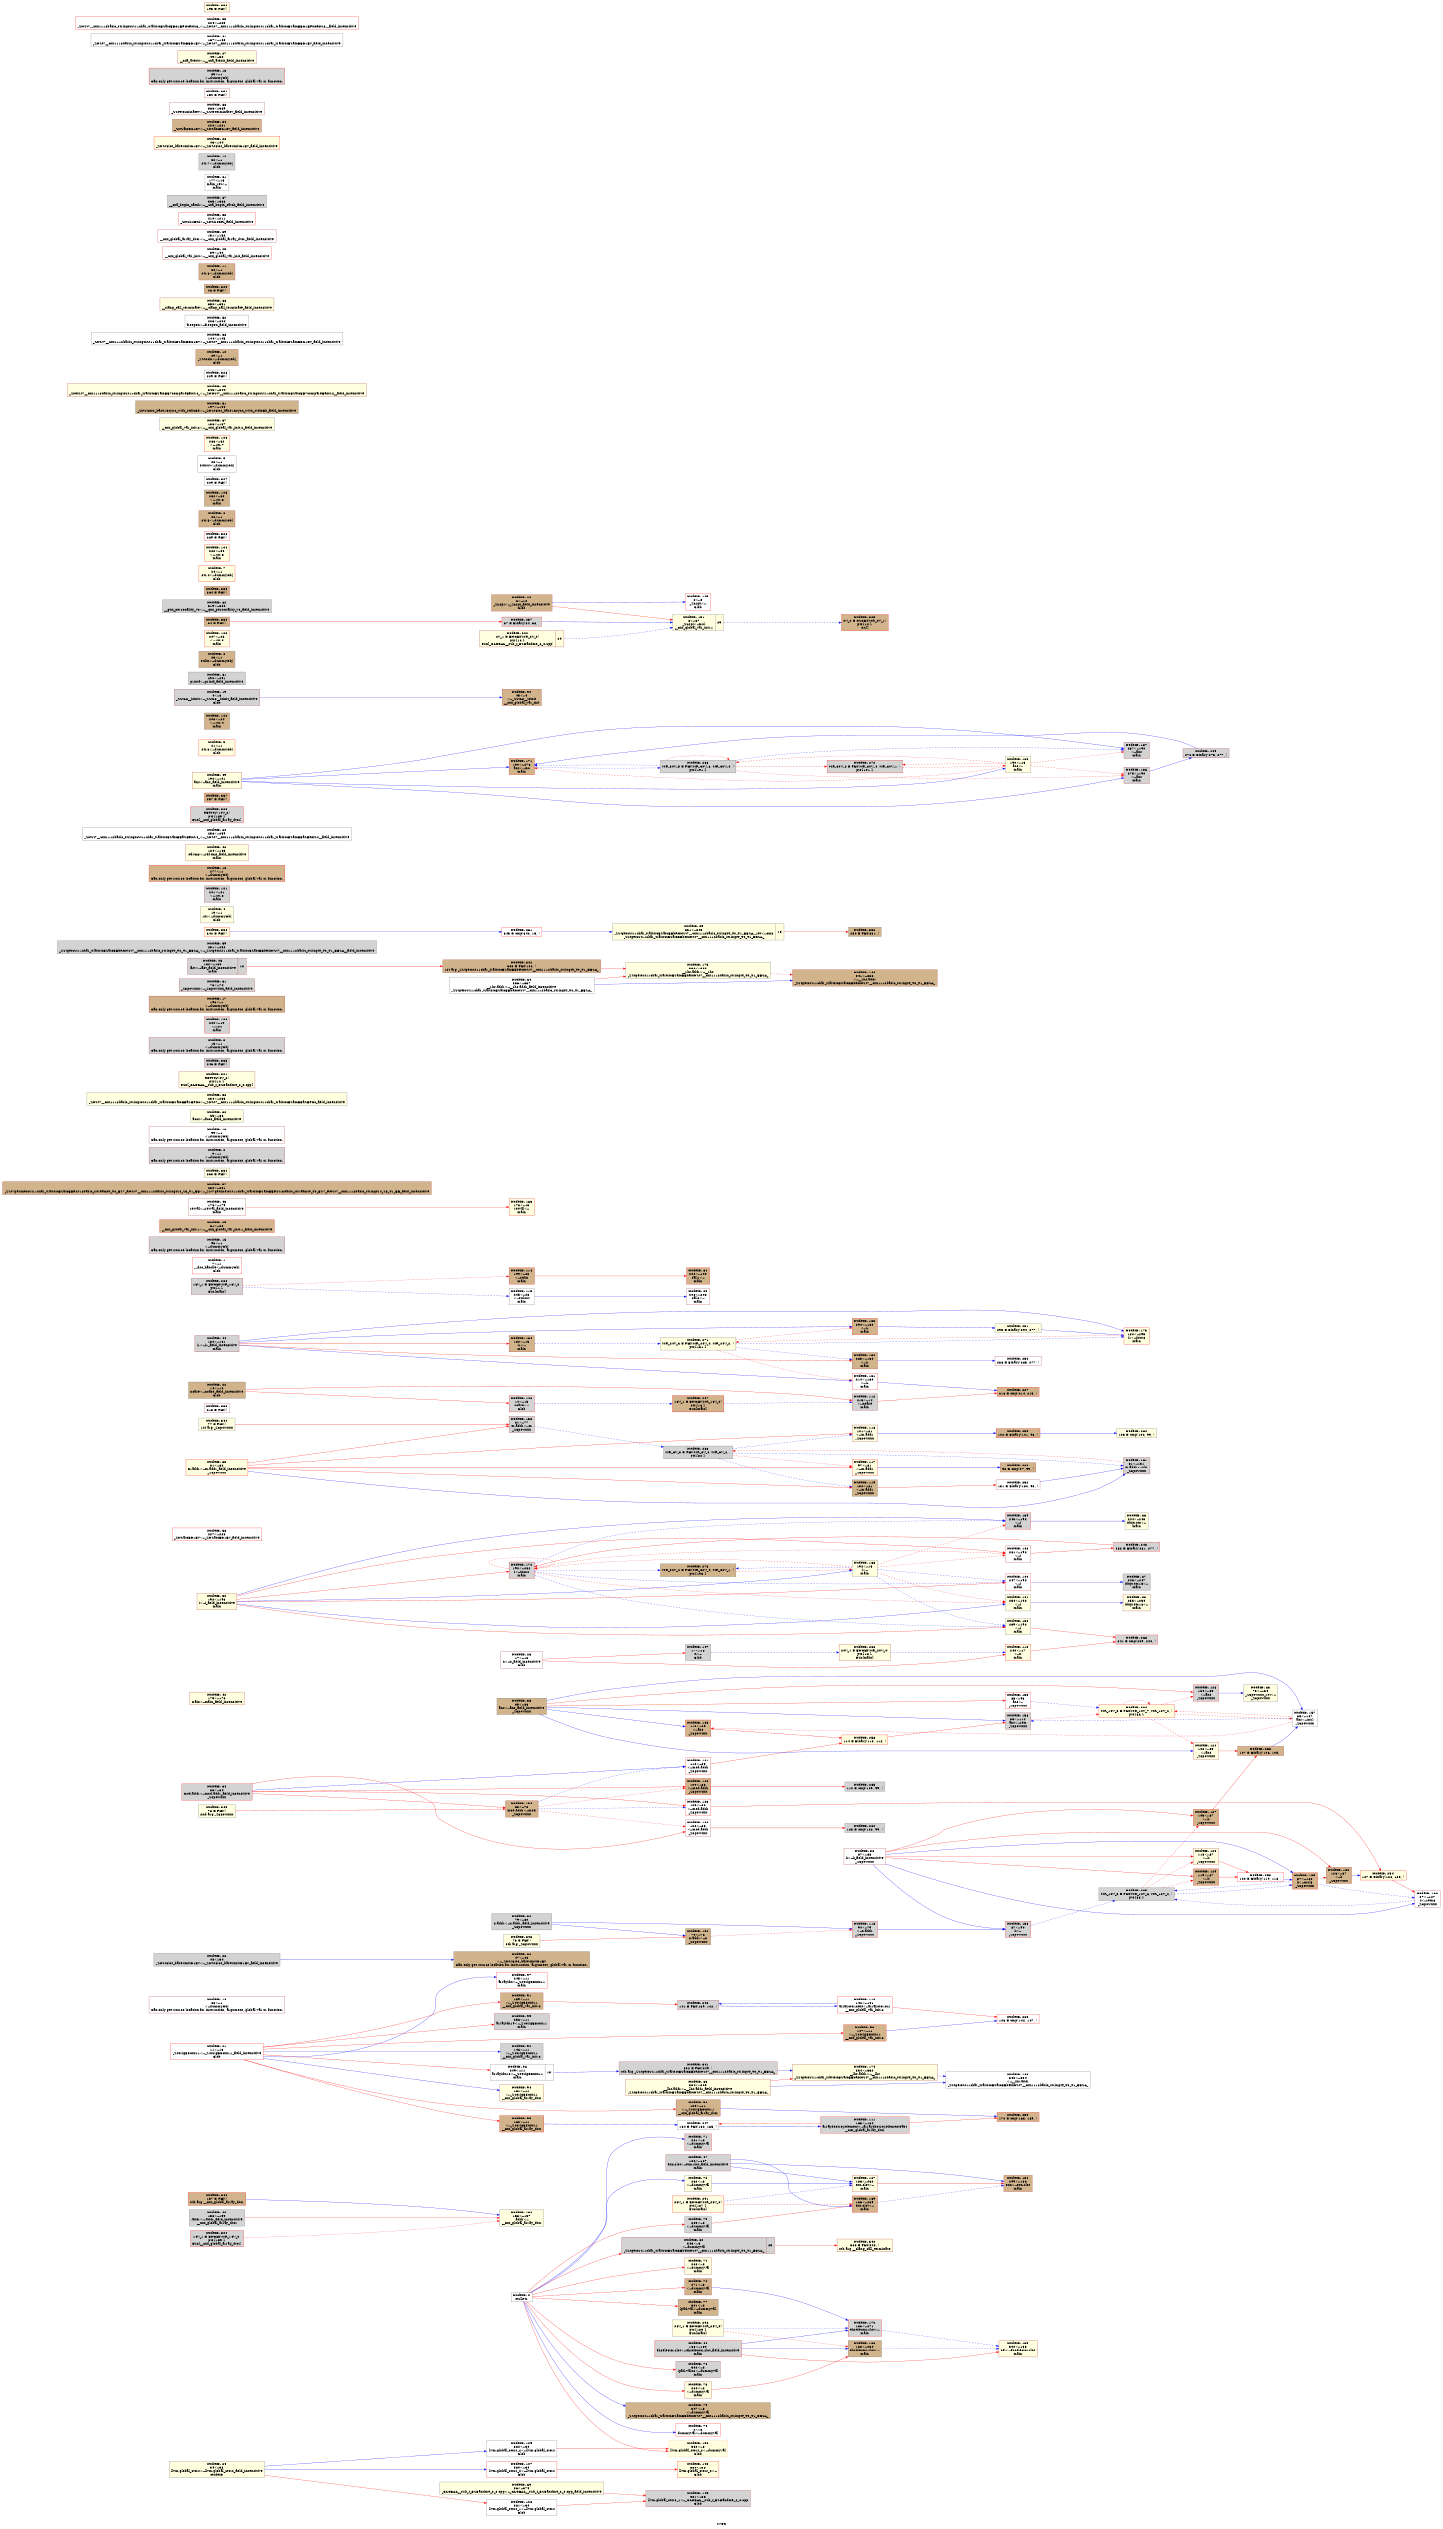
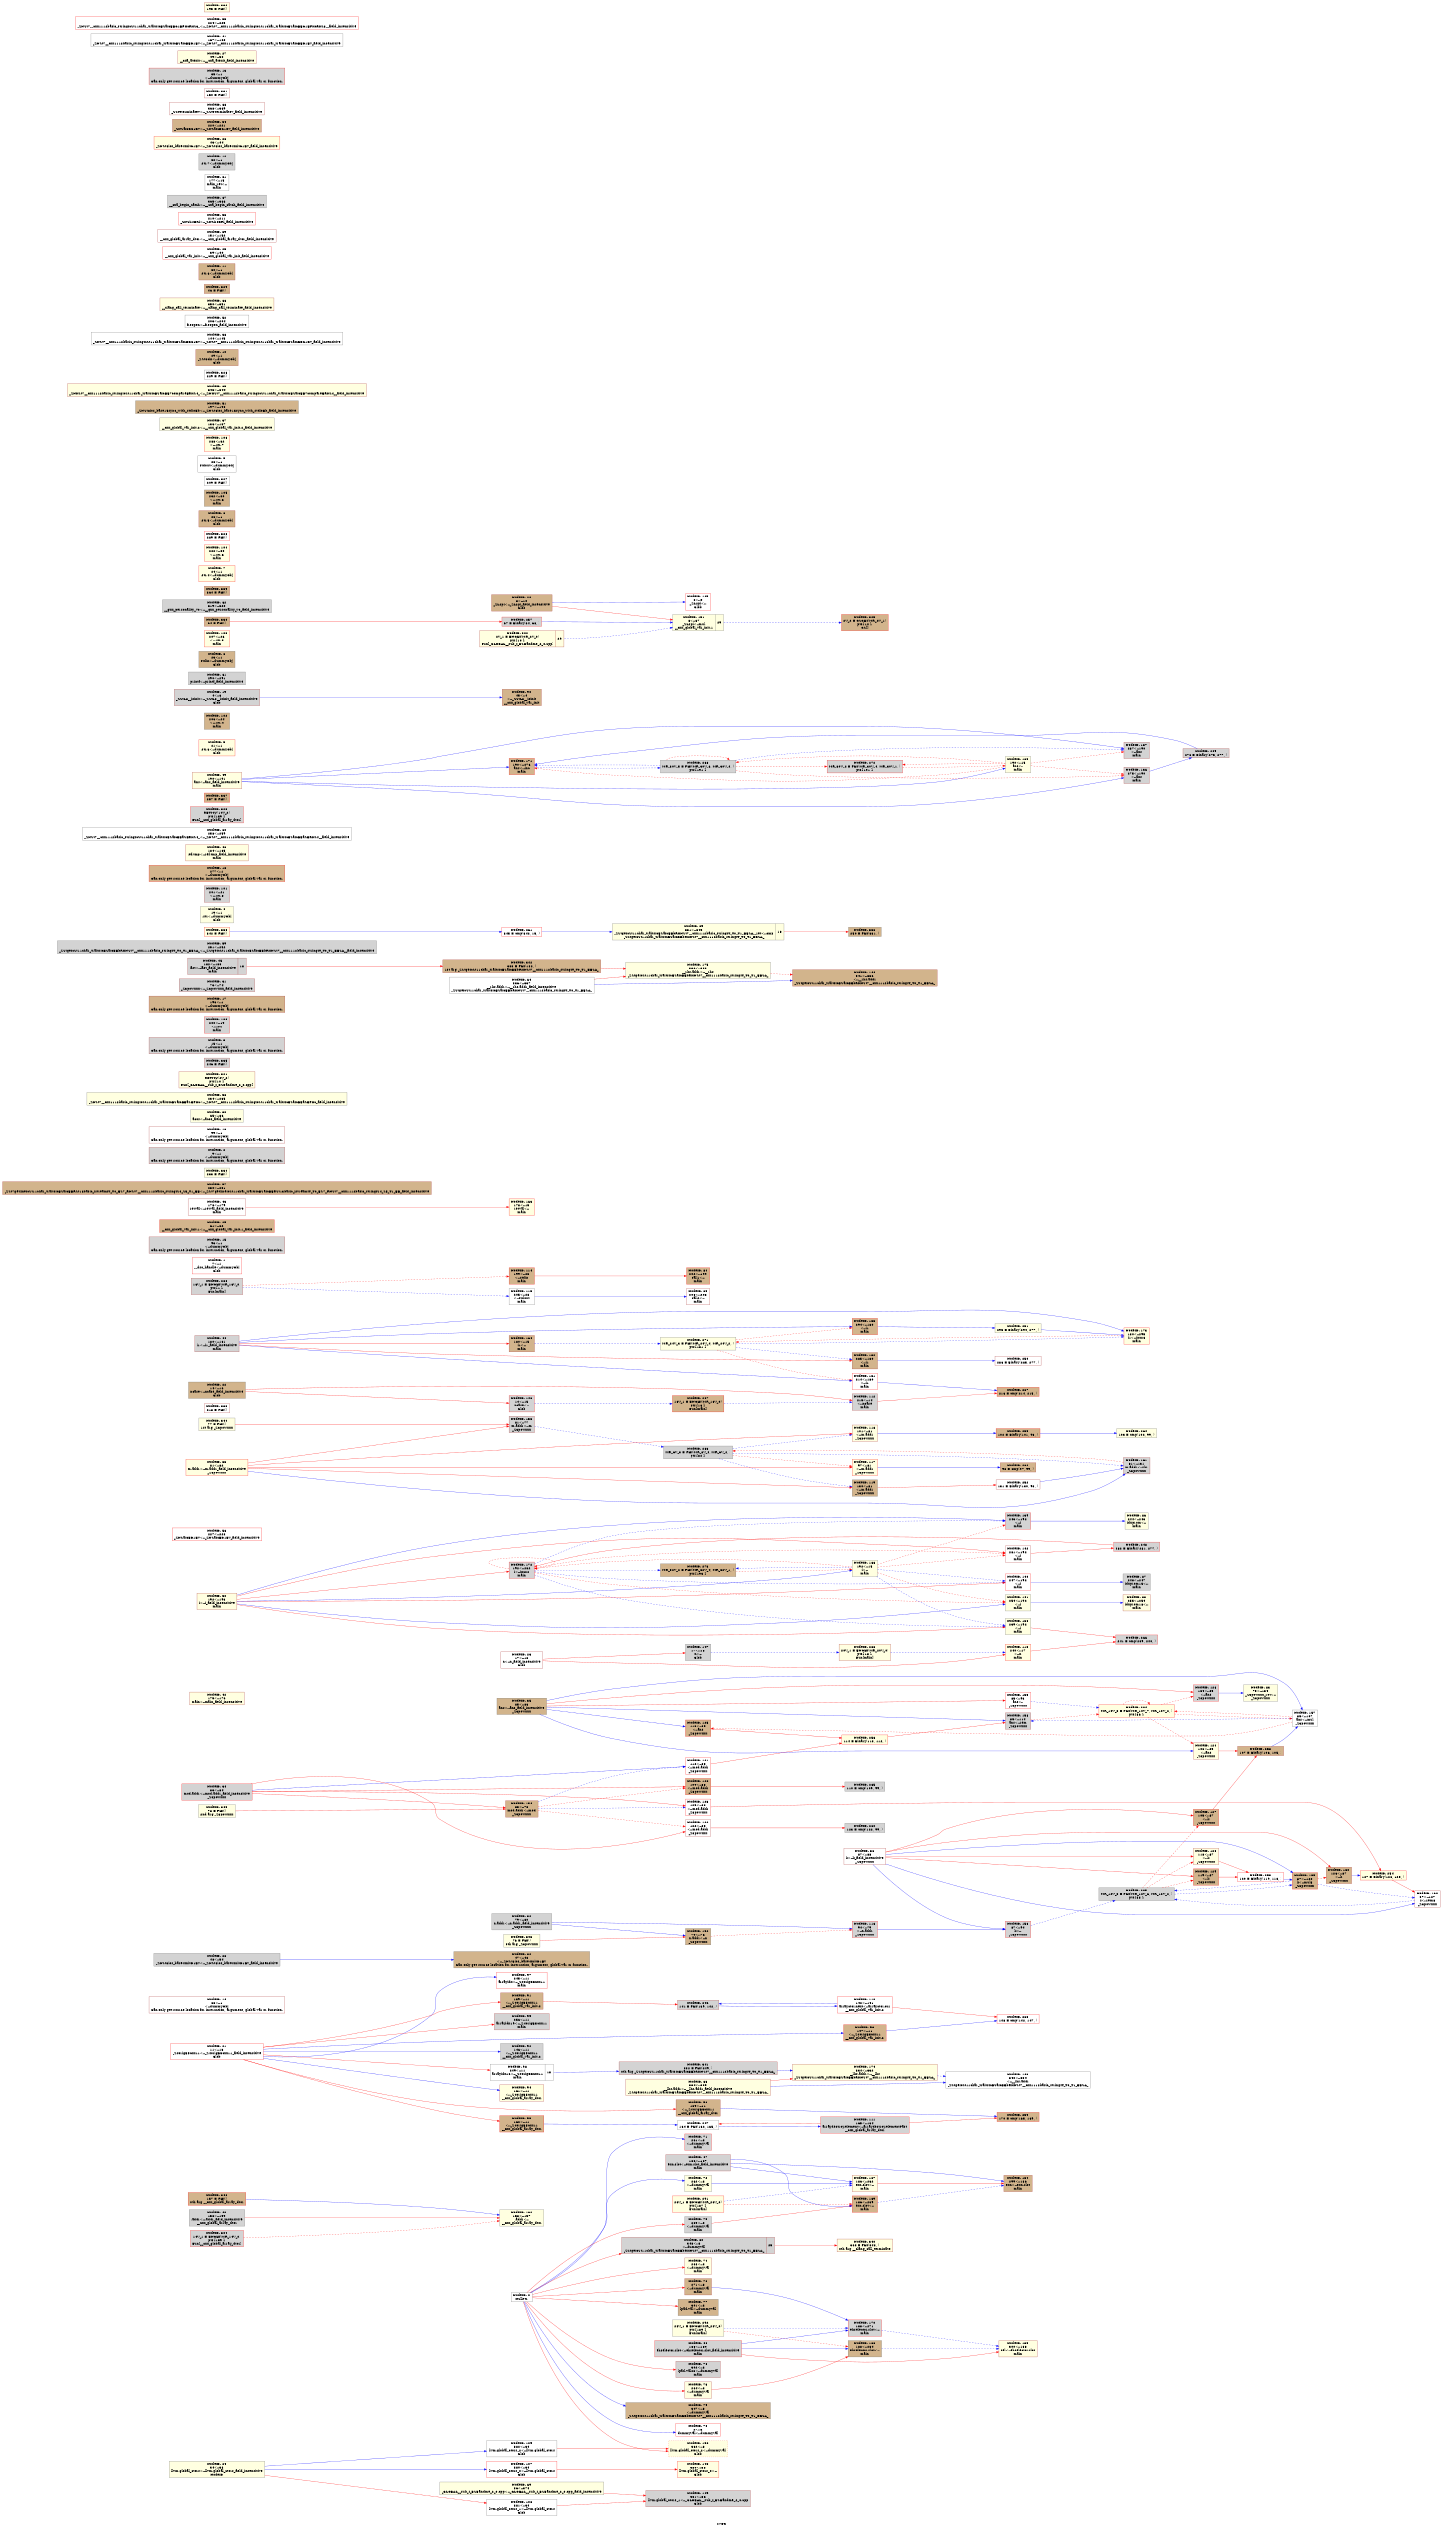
(552, 2038) -> (552, 2038)
